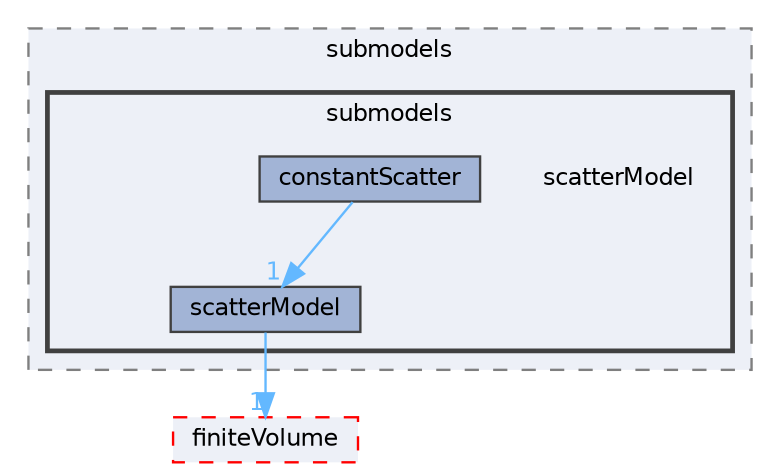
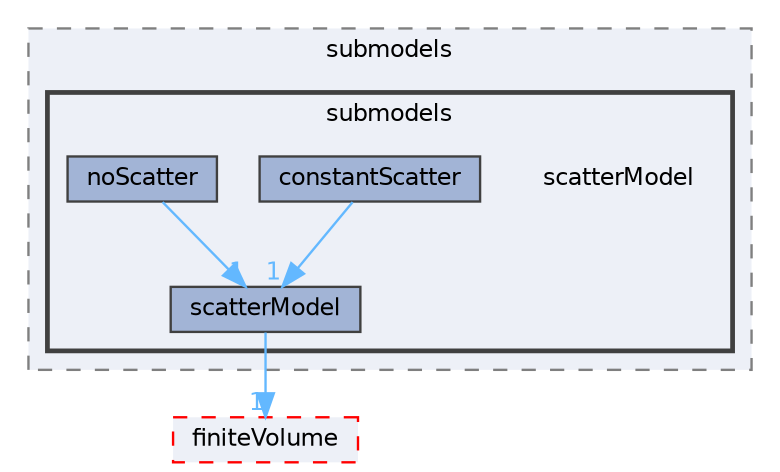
none -> (142, 179)
